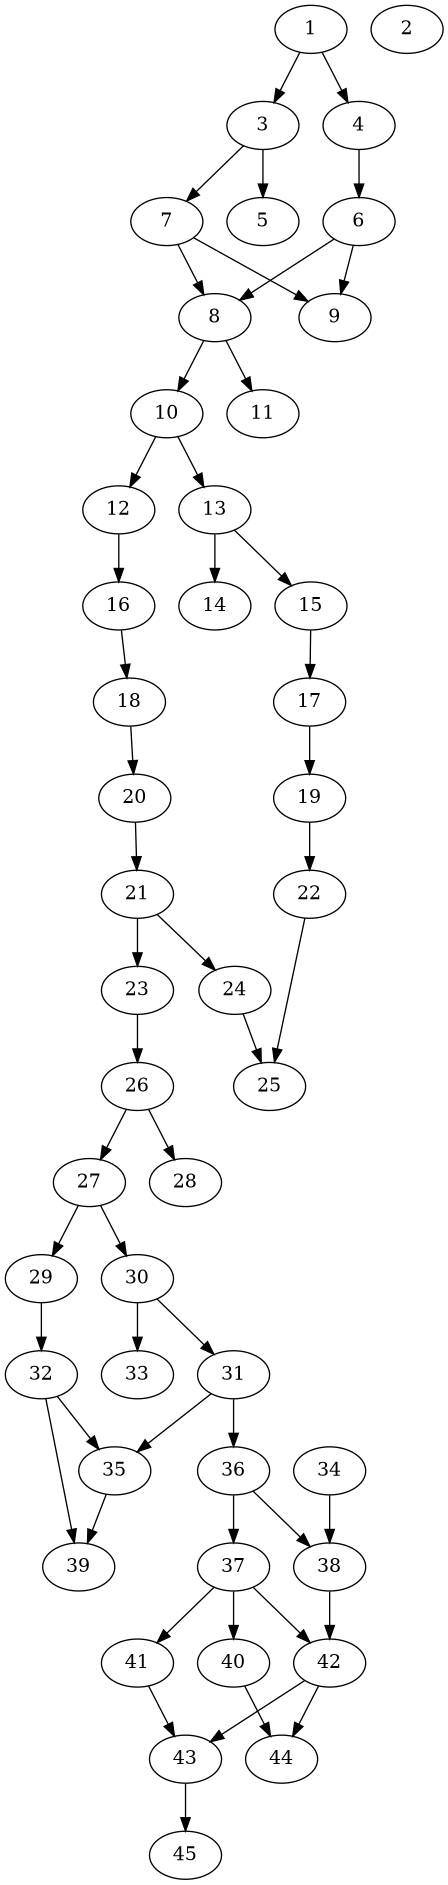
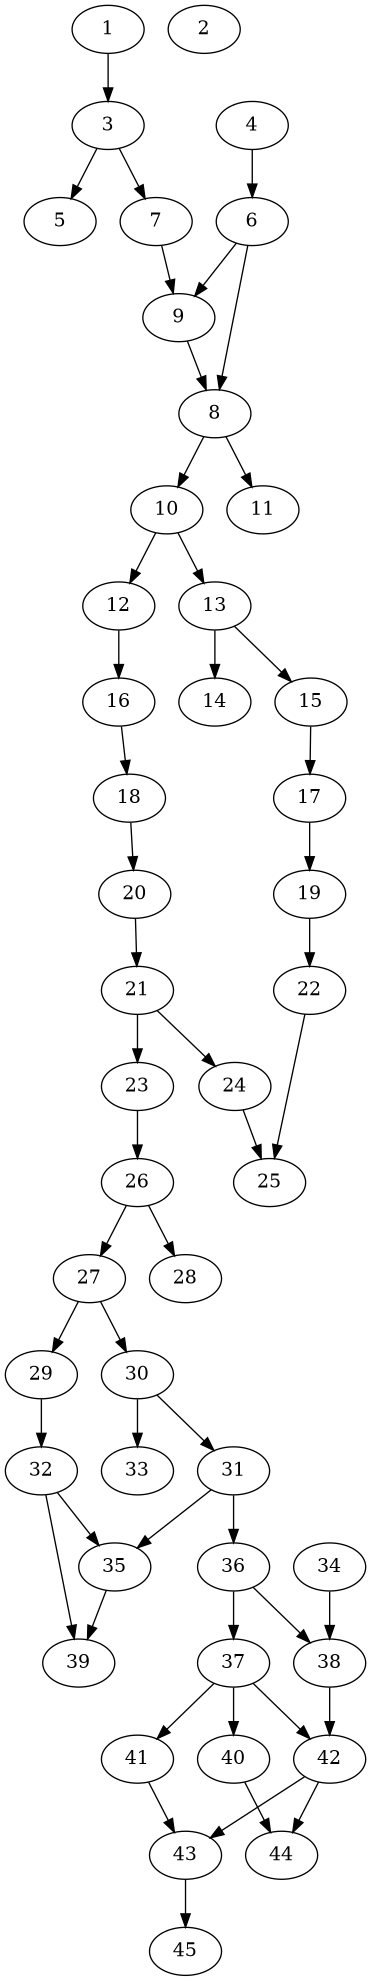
(332, 71) -> none
(188, 264) -> (194, 359)
